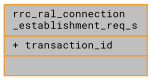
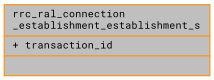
(76, 26) -> (107, 26)
